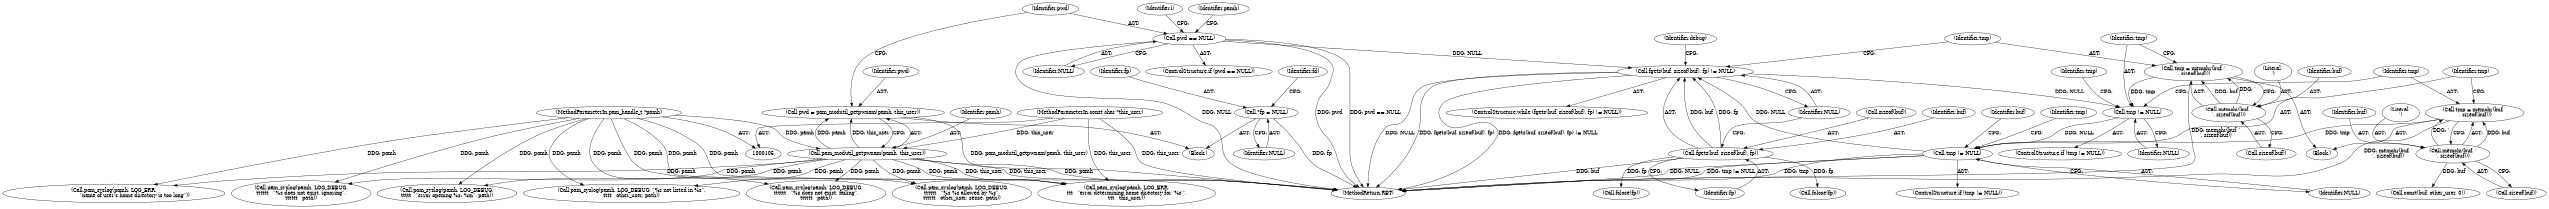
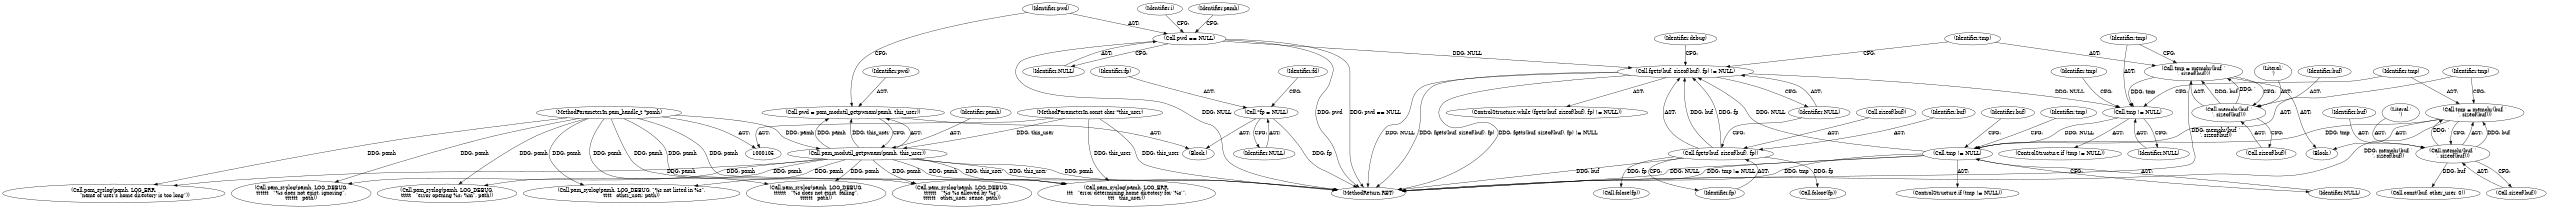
(1209, 72) -> none
(1111, 171) -> none
